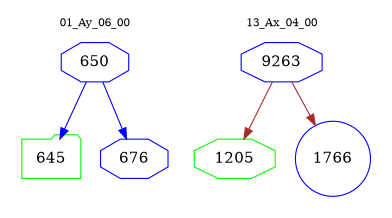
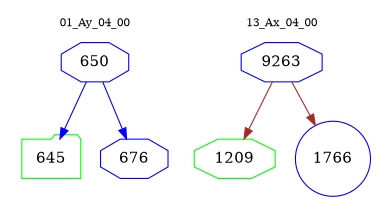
(95, 23) -> (95, 23)
(235, 159) -> (235, 159)
